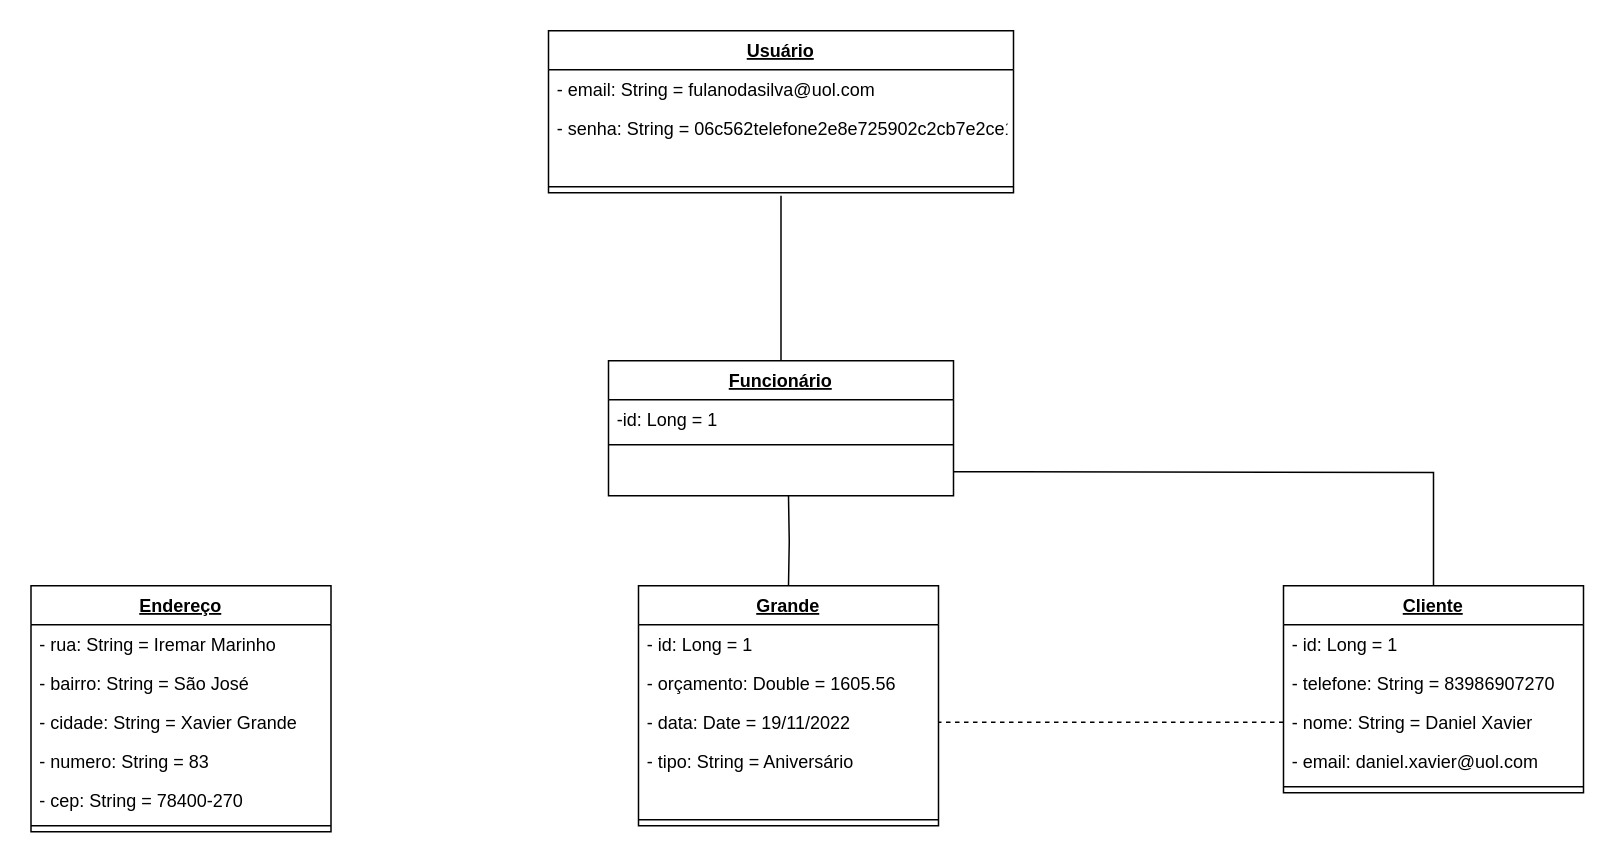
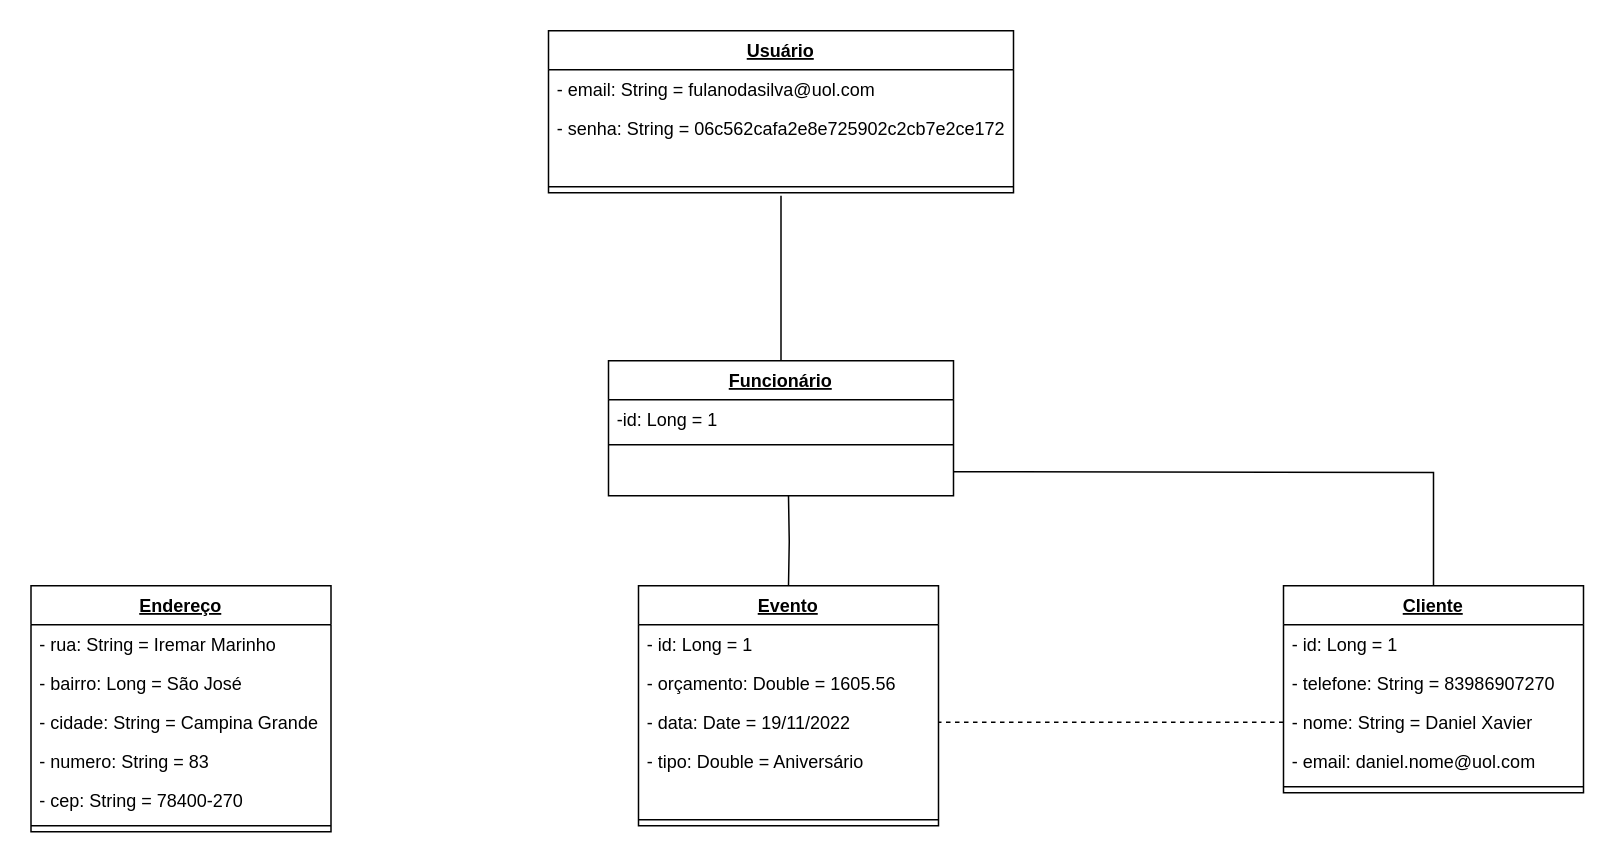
(815, 129) -> (797, 129)
(788, 606) -> (788, 606)
(156, 684) -> (149, 684)
(179, 723) -> (184, 723)
(767, 762) -> (767, 762)
(1417, 762) -> (1409, 762)
